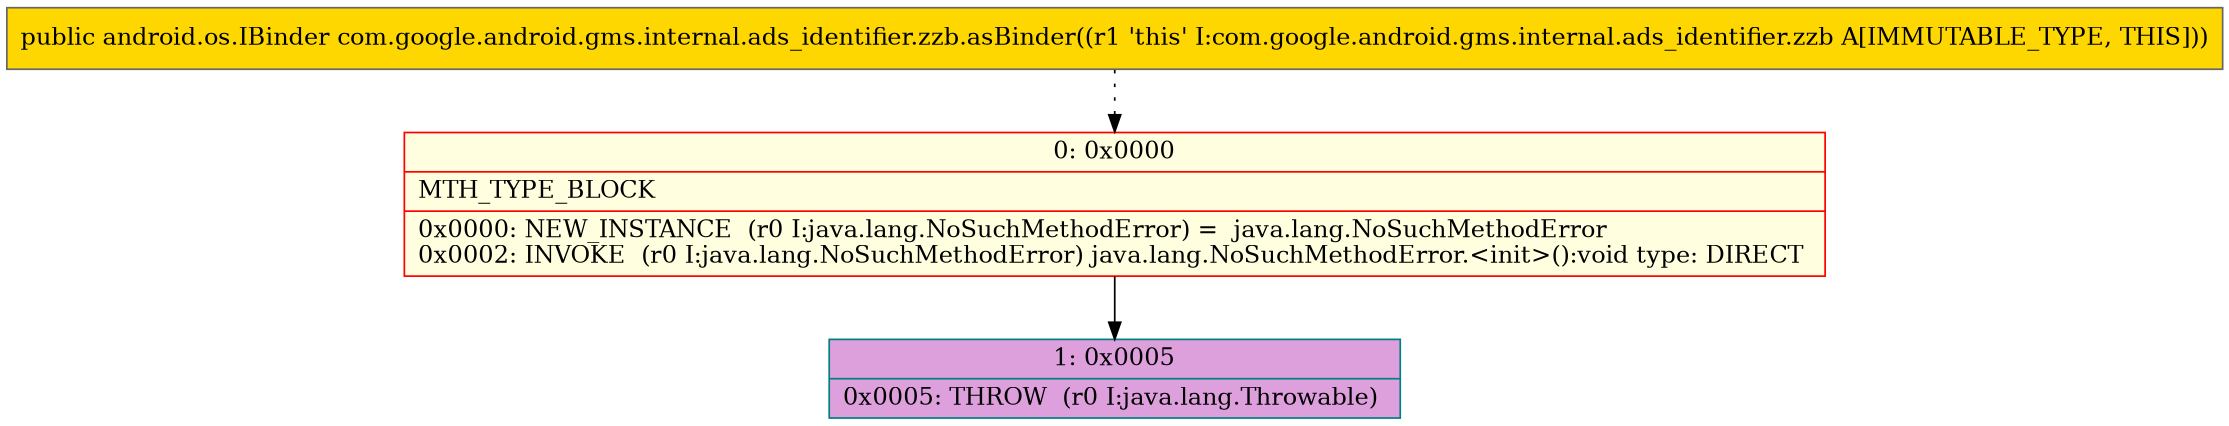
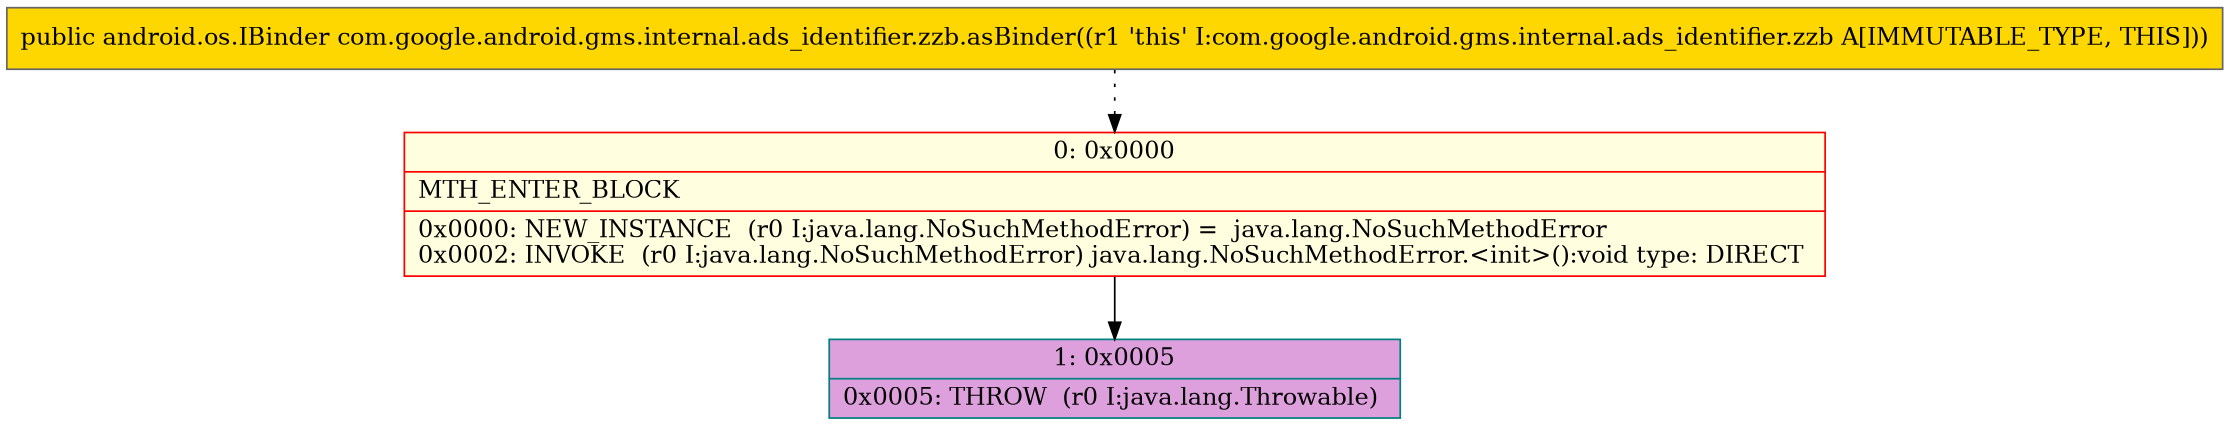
(537, 191) -> (550, 191)
